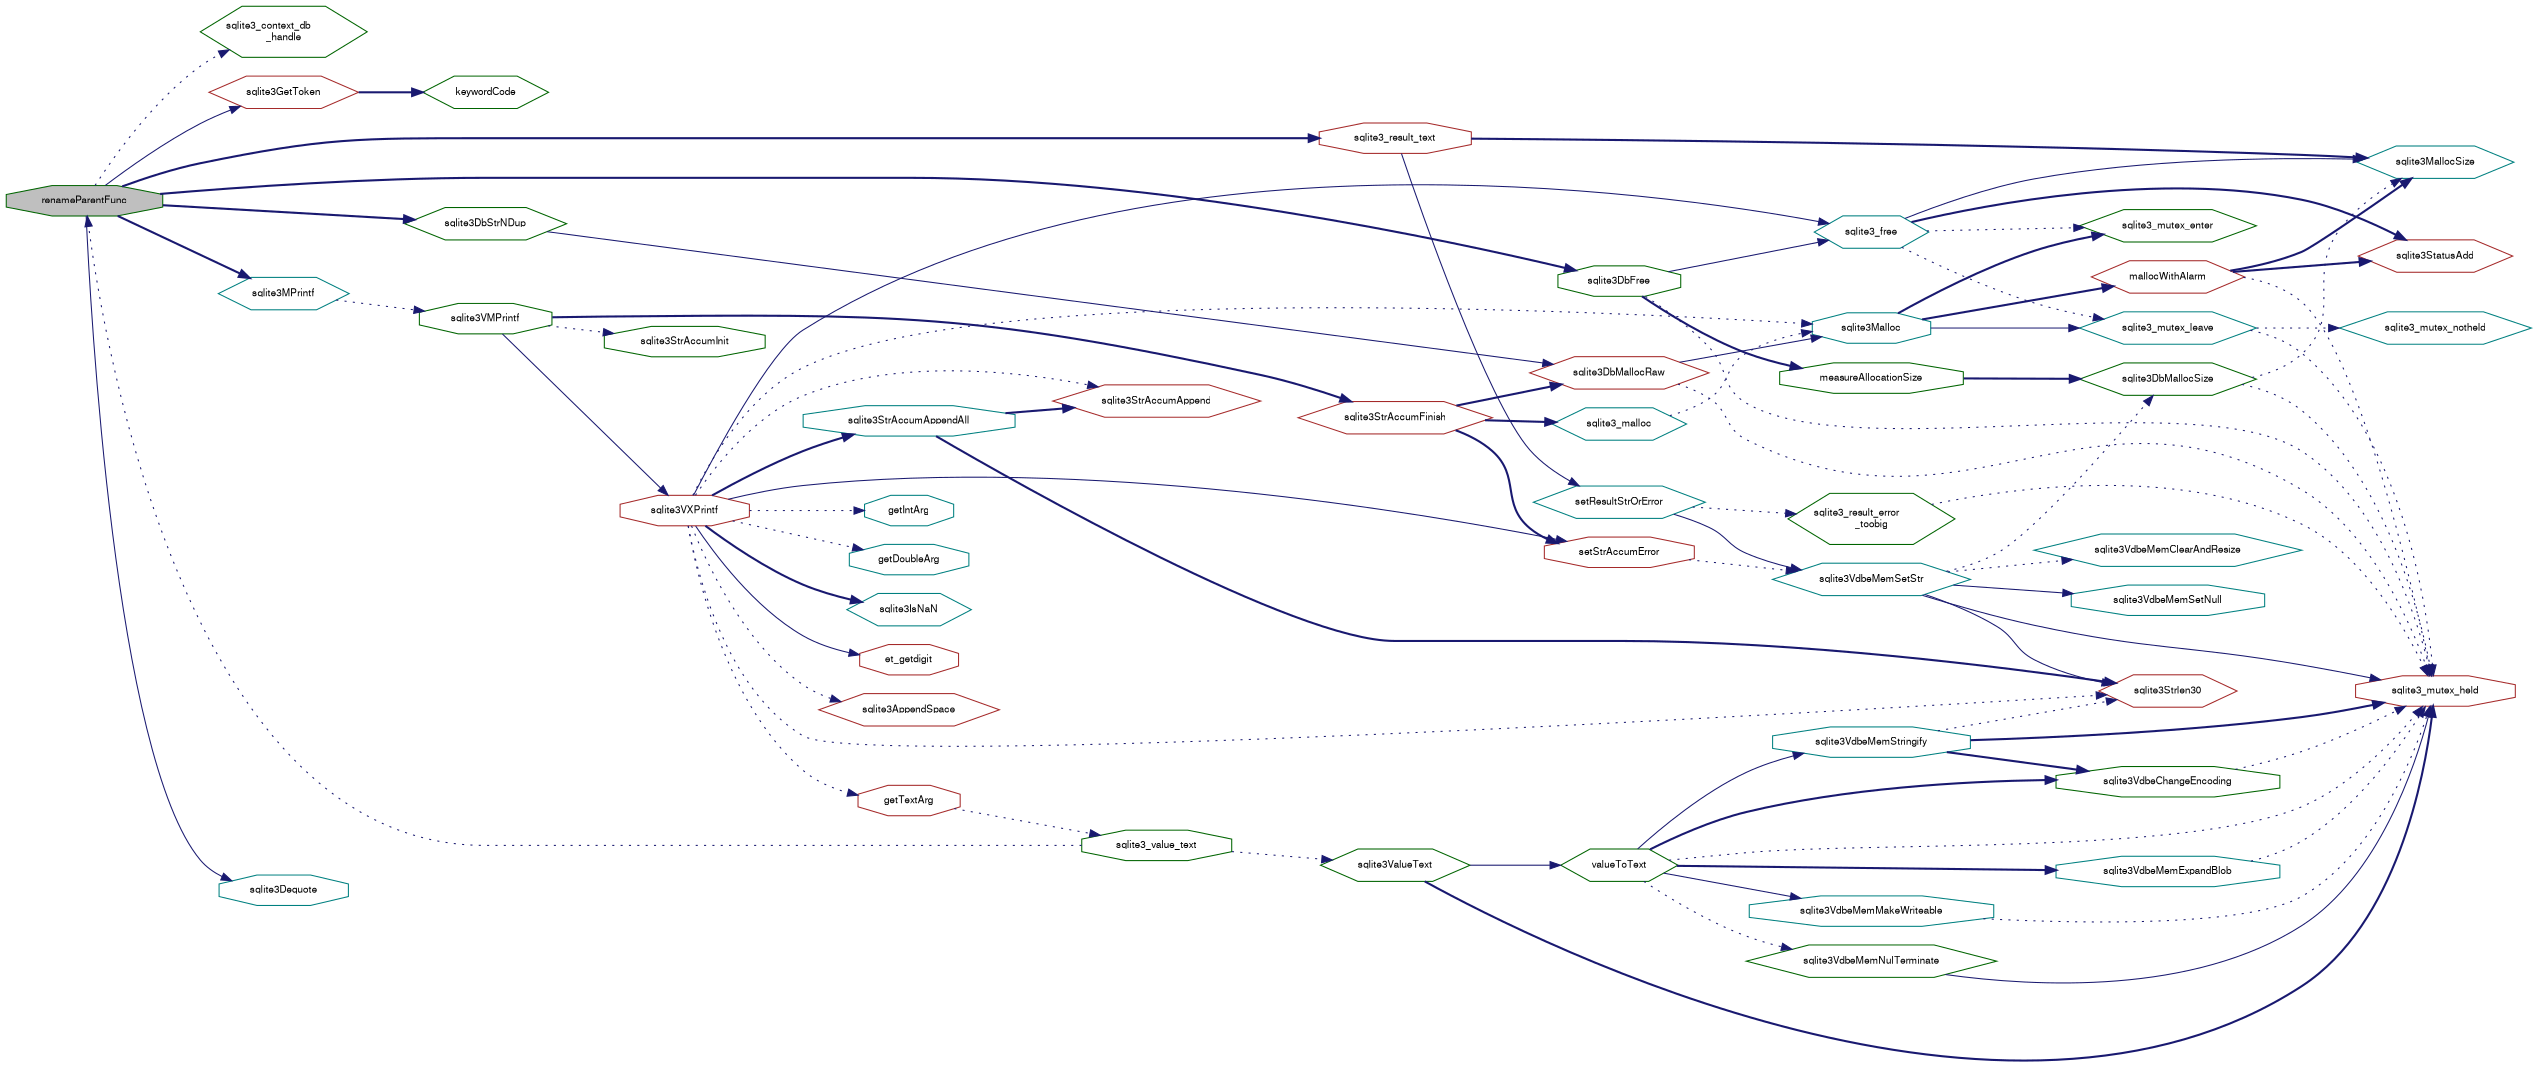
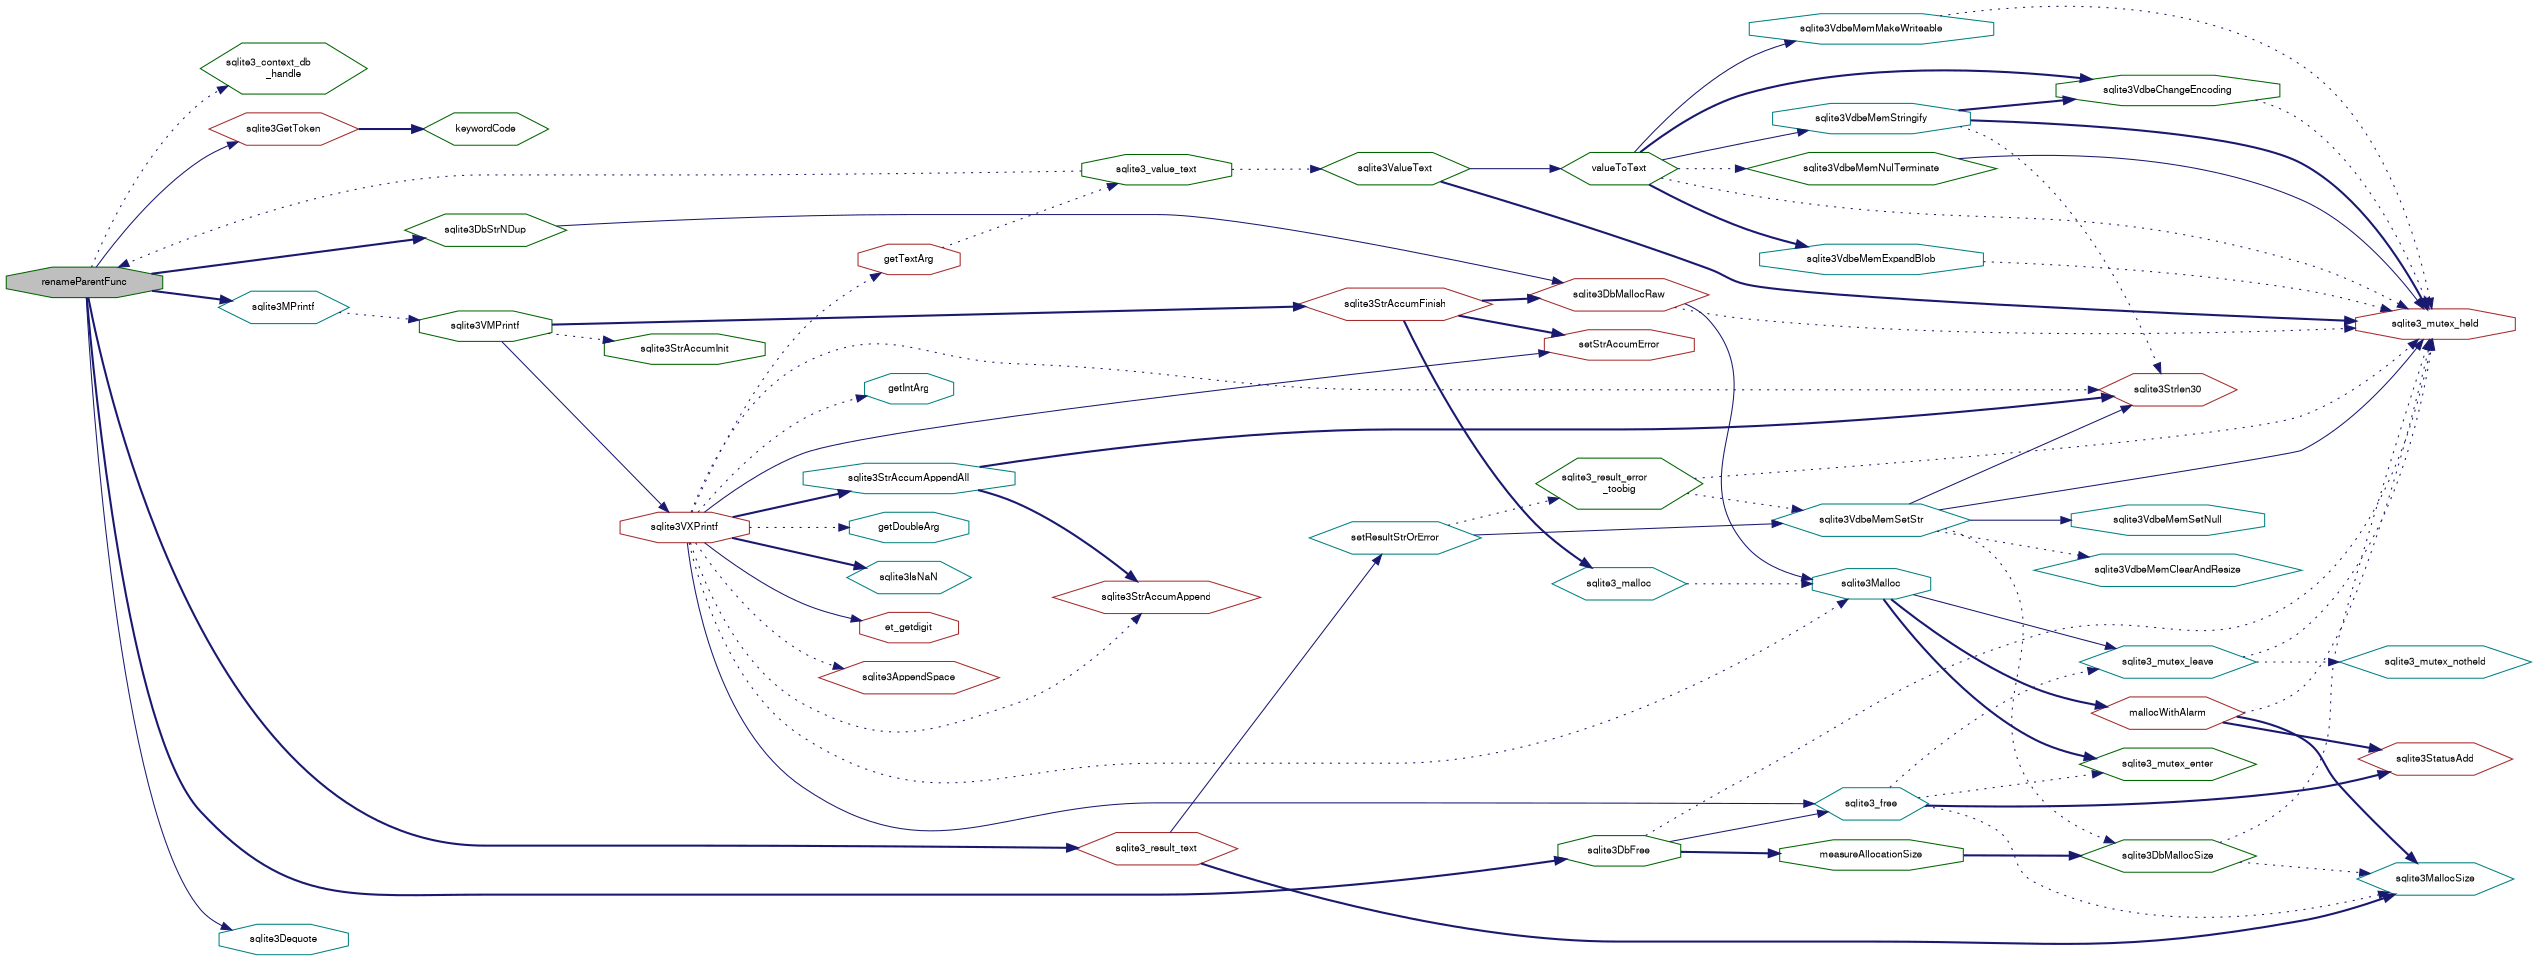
(1395, 138) -> (1157, 849)
(2126, 167) -> (2134, 912)
(1738, 565) -> (1739, 501)
